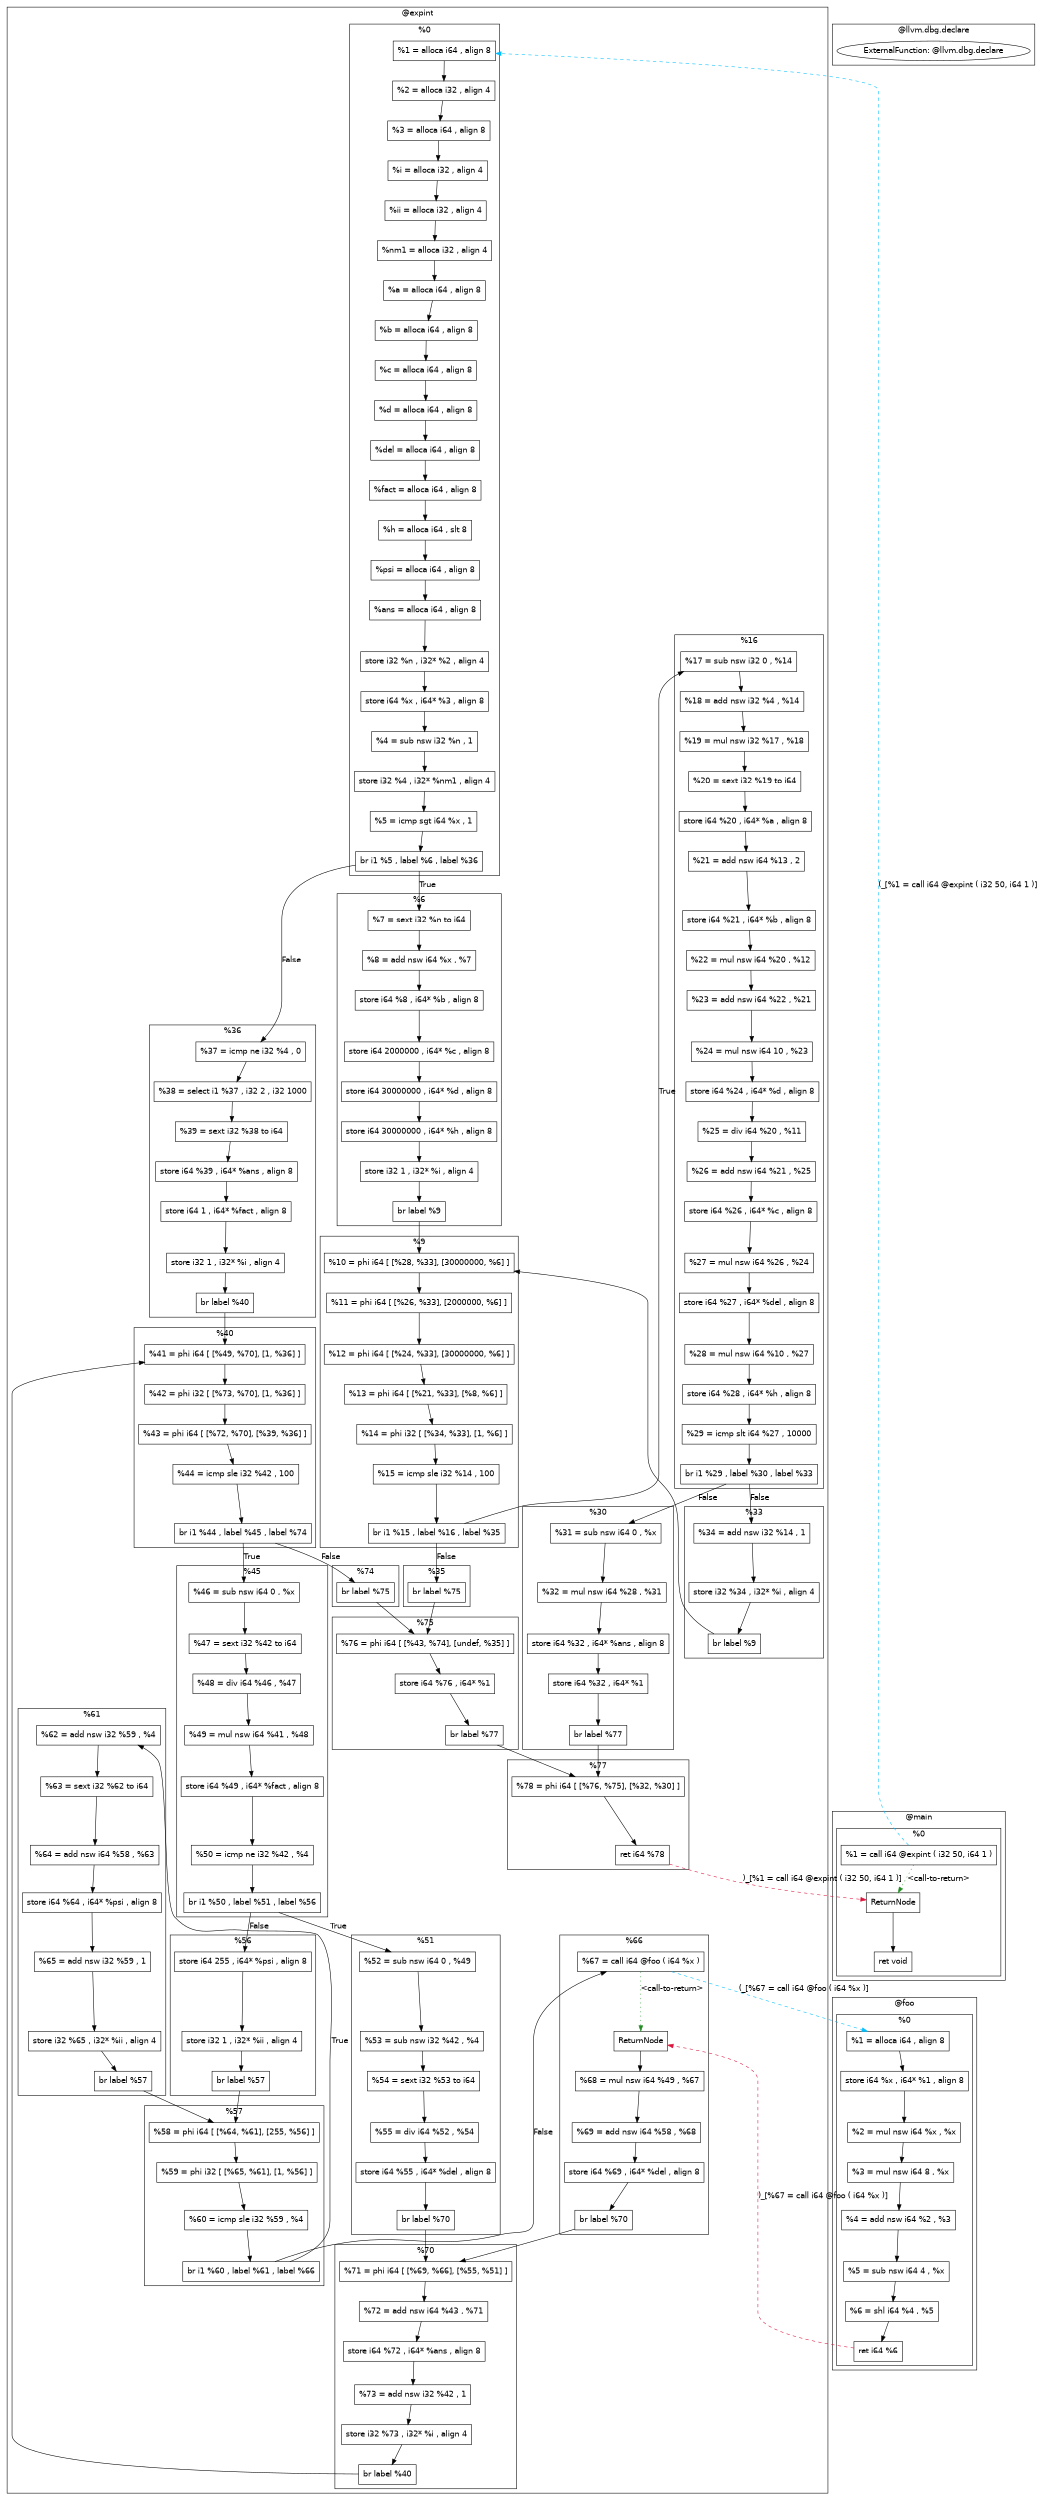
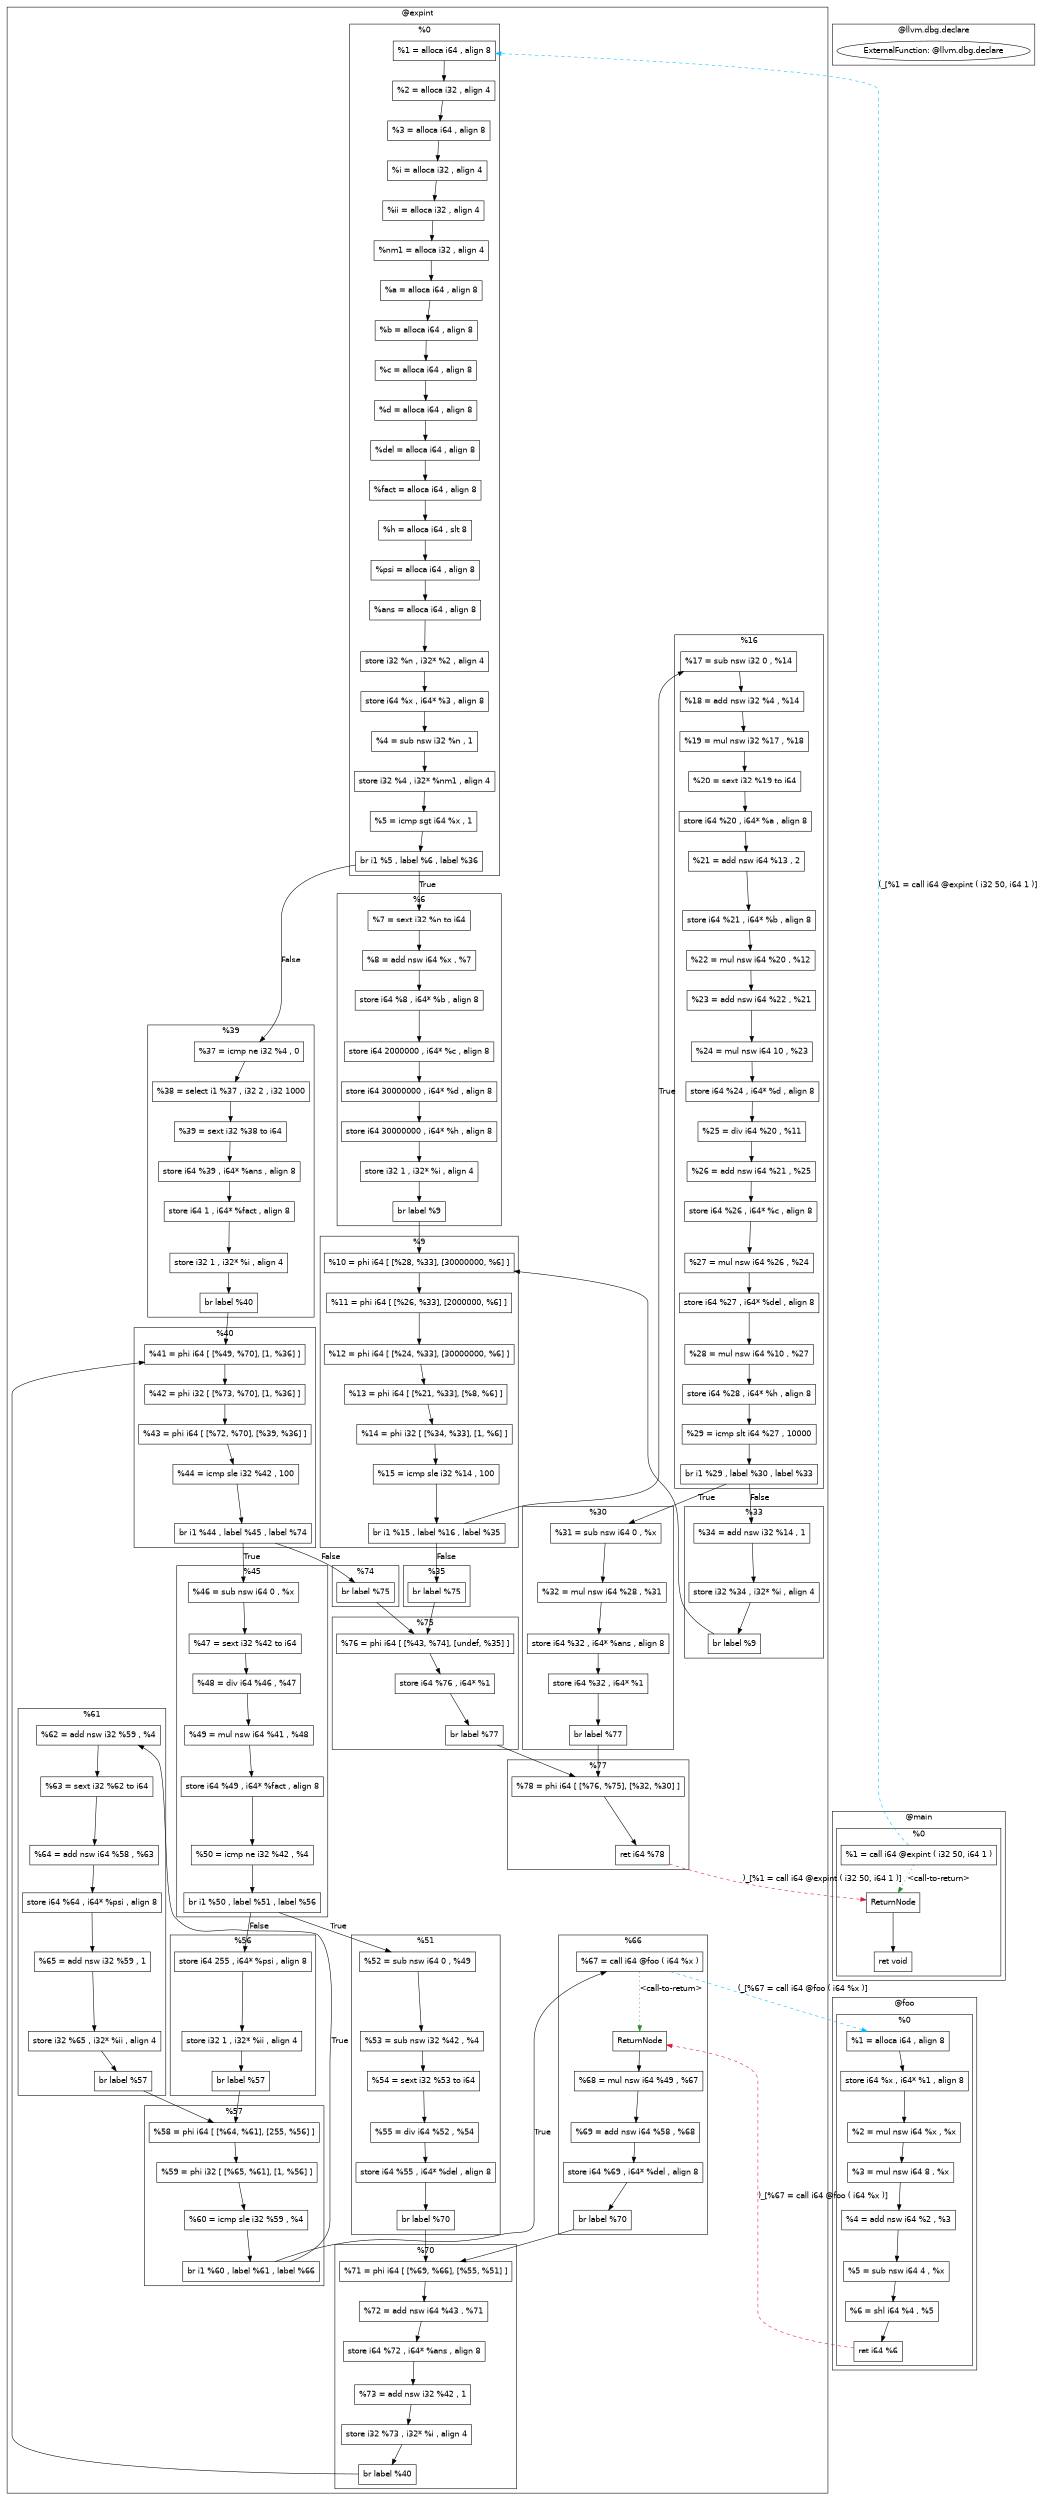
(233, 1031) -> (231, 1031)
(708, 1498) -> (707, 1498)
(543, 2133) -> (543, 2133)
